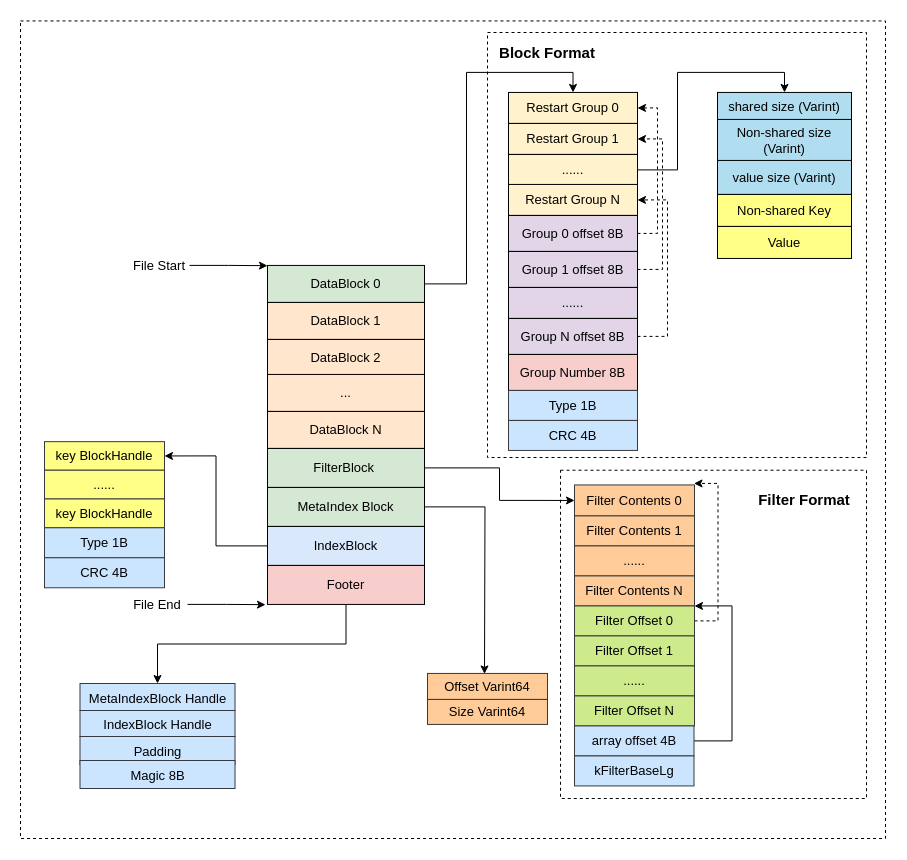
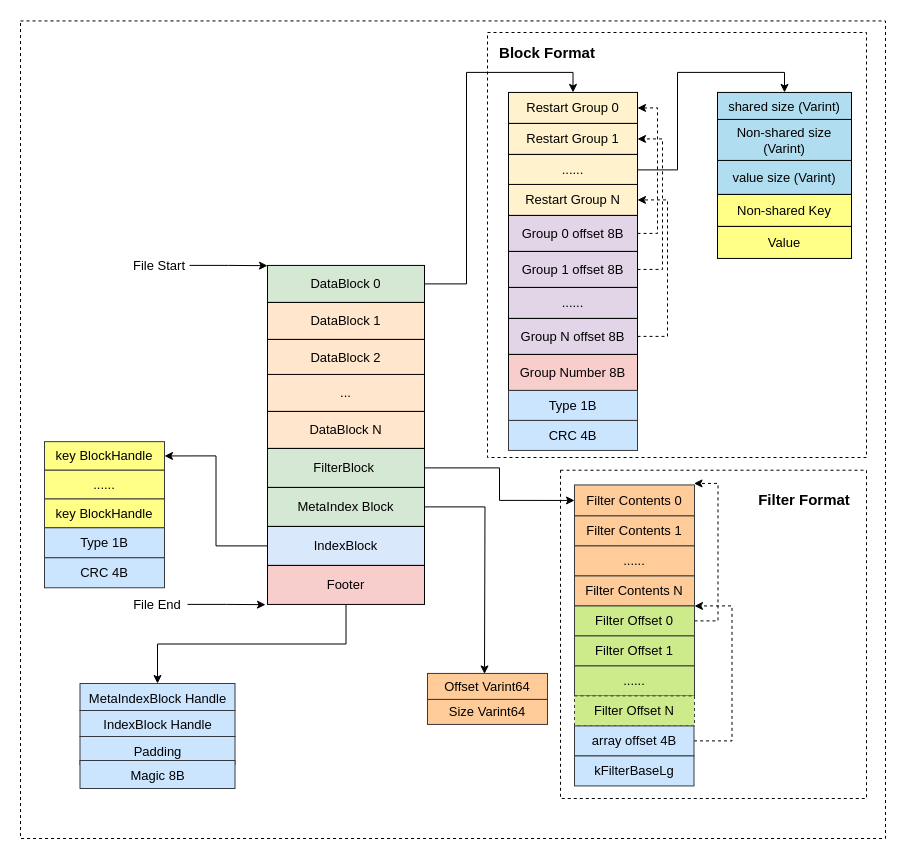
(732, 677) -> (732, 677)
(635, 711) -> (635, 711)
